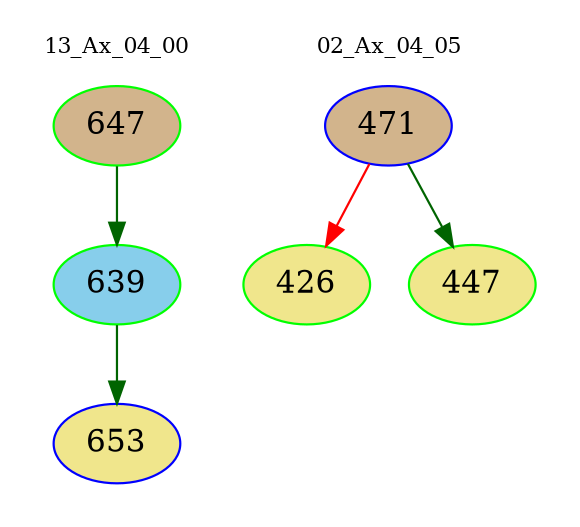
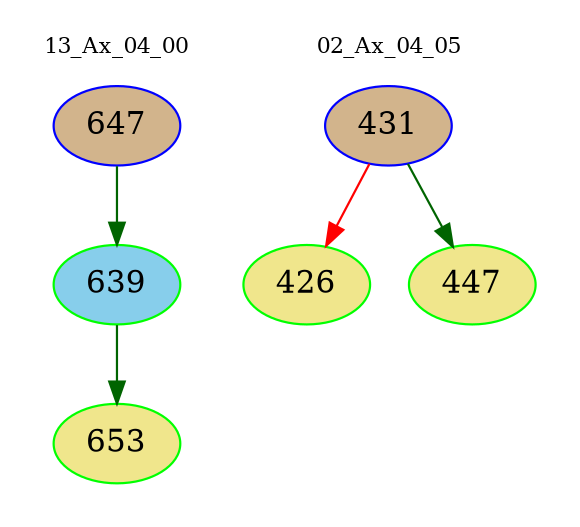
(117, 126) -> (117, 126)
(388, 126) -> (388, 126)
(117, 444) -> (117, 444)
